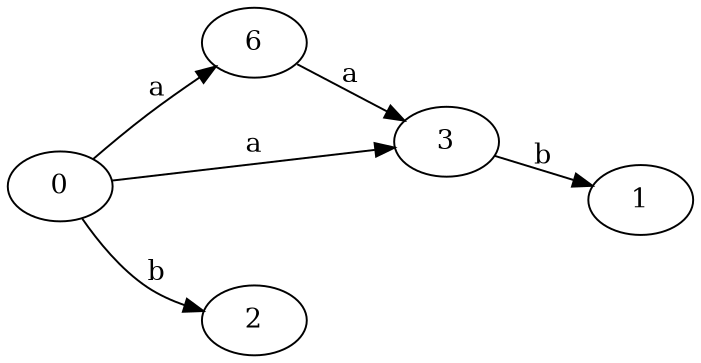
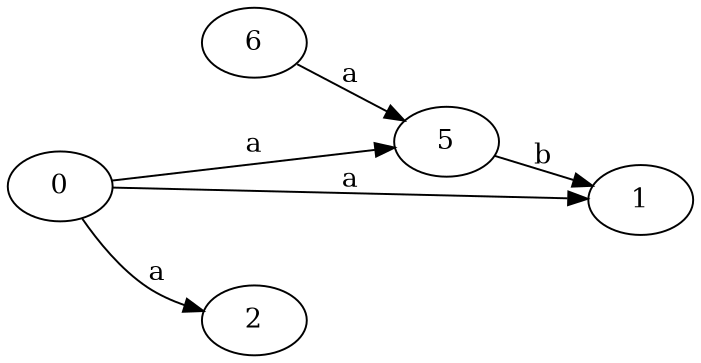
(145, 116) -> (340, 193)
(447, 142) -> (447, 142)
(157, 273) -> (157, 273)
